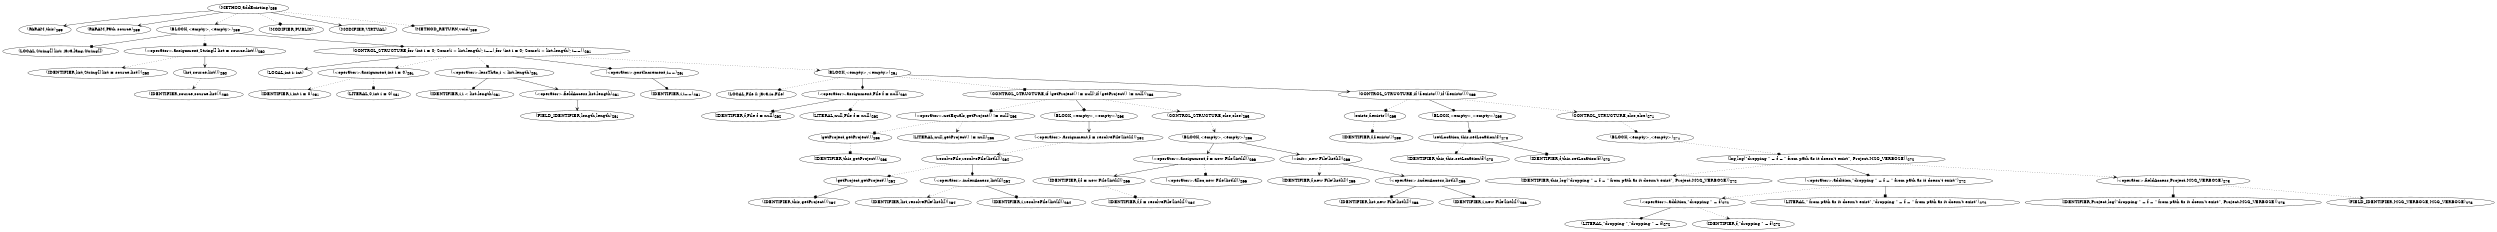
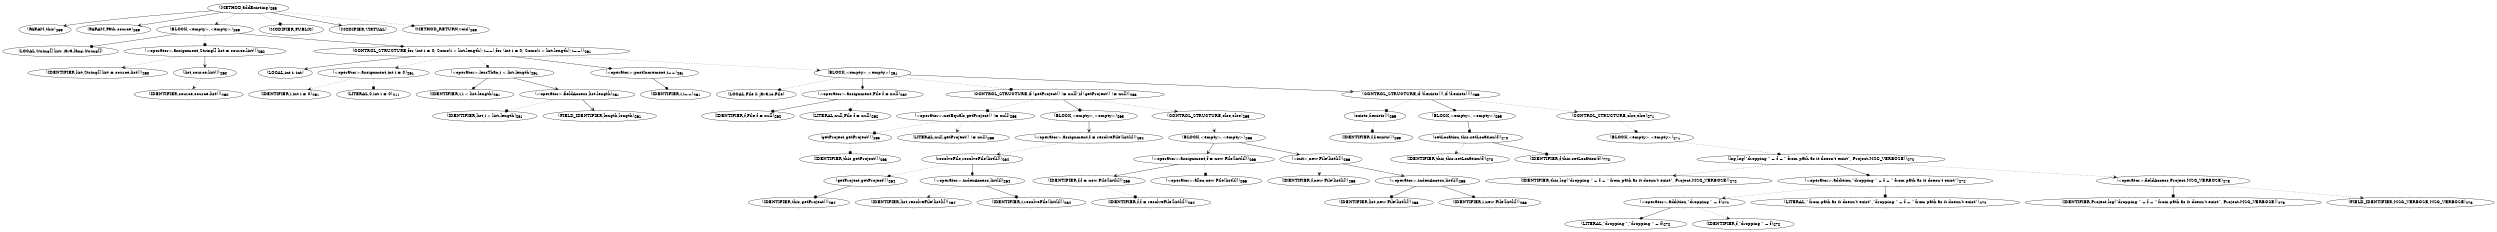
(396, 94) -> (396, 94)
none -> (485, 116)
(1462, 147) -> (1461, 147)
(1607, 159) -> (1607, 159)
